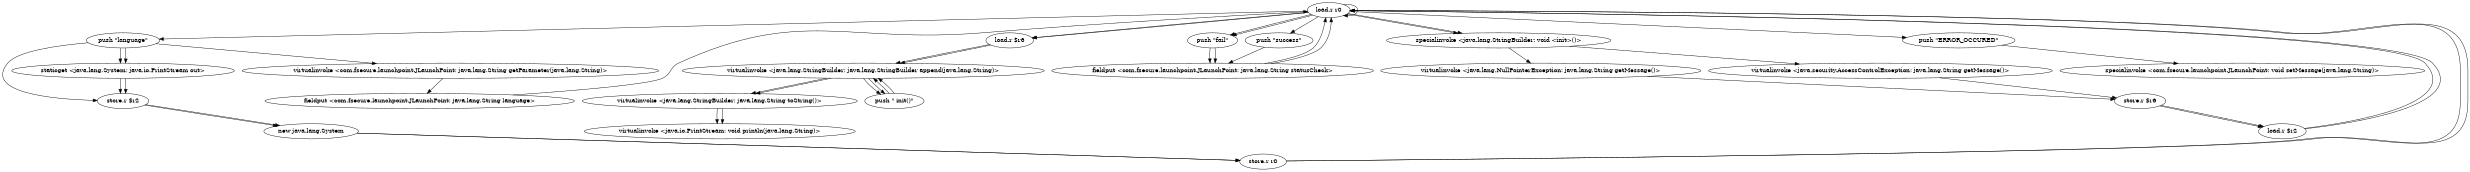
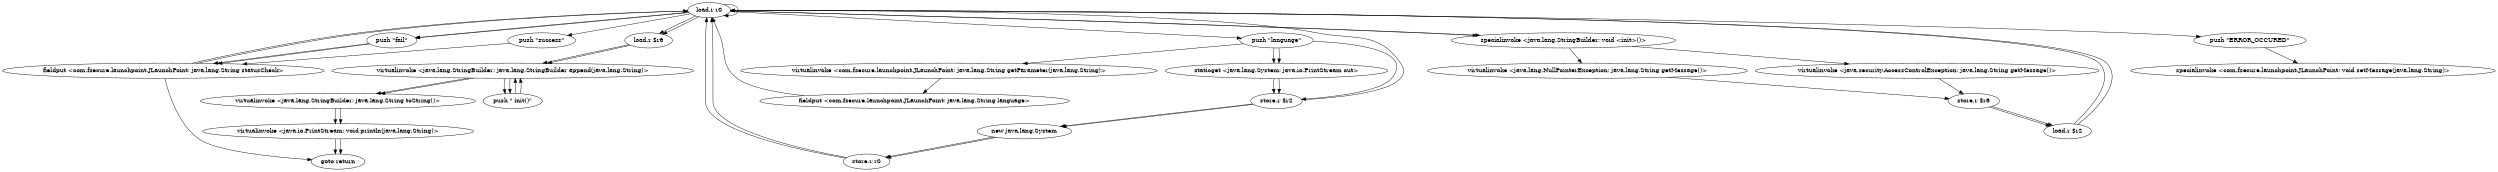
none -> (1132, 17)
none -> (338, 162)
